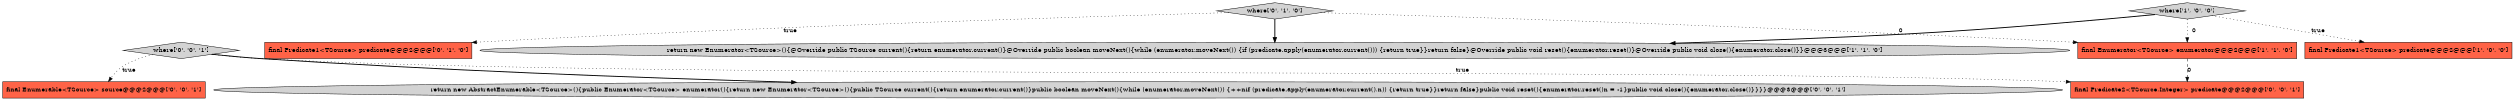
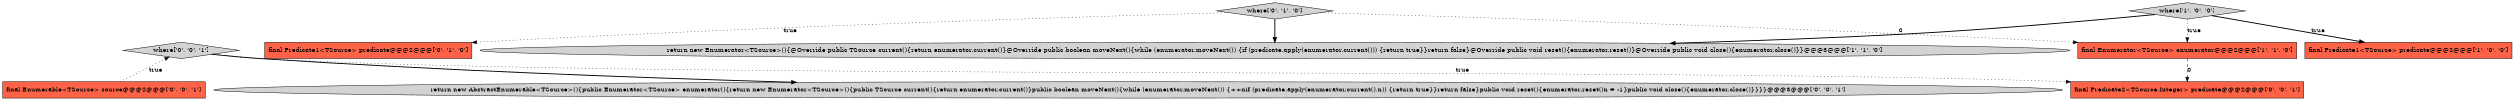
(2286, 29) -> (2286, 29)
(2194, 31) -> (2194, 31)
(130, 62) -> (142, 70)
